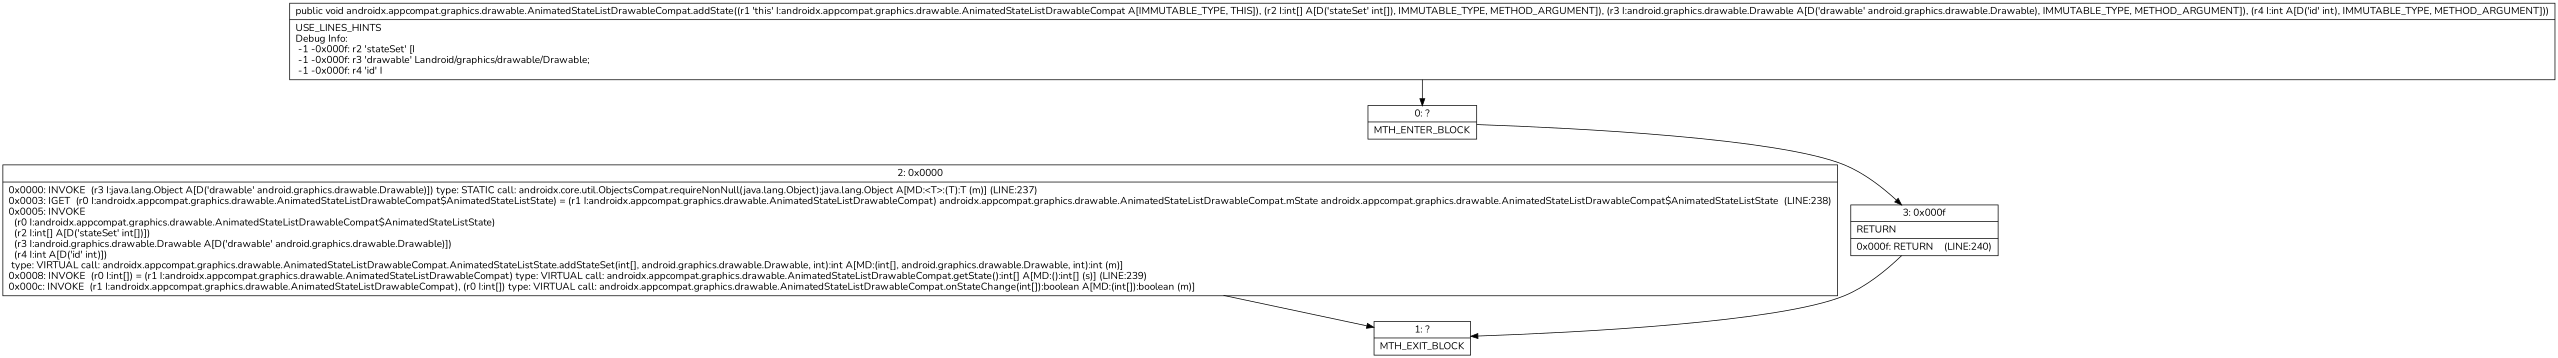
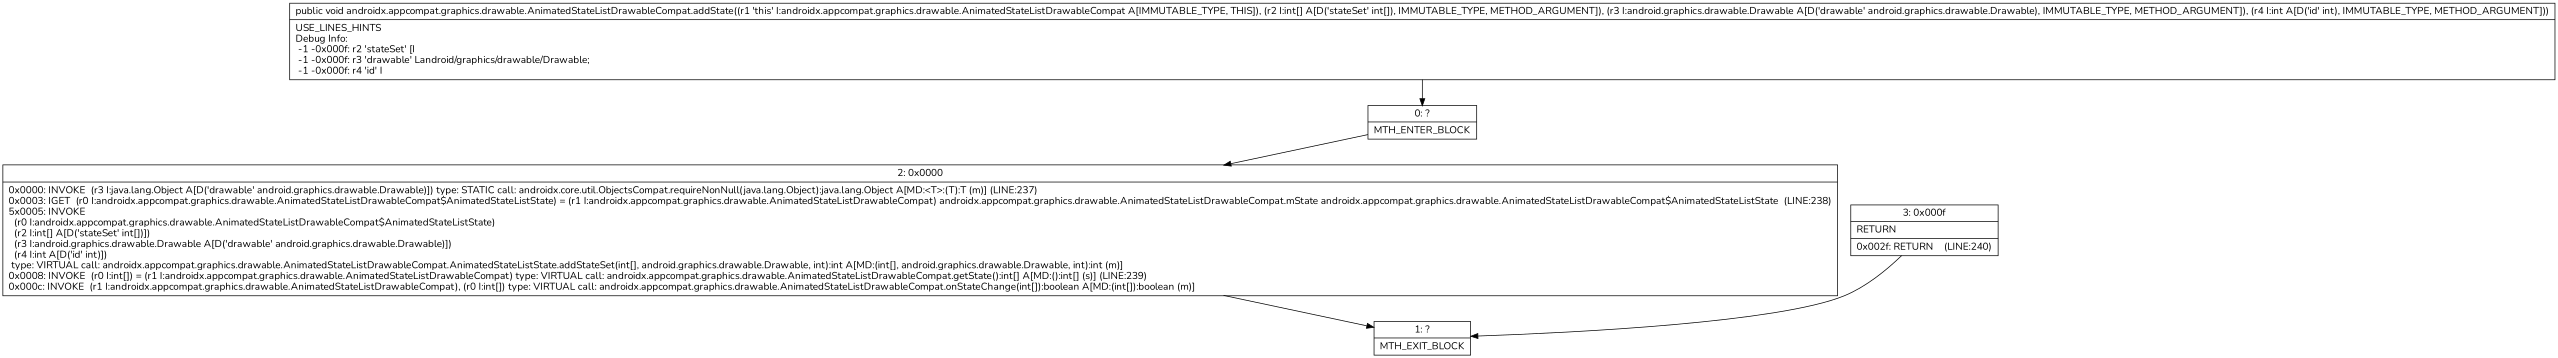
(1693, 138) -> (1299, 149)
(50, 212) -> (50, 212)
(1924, 247) -> (1924, 247)
